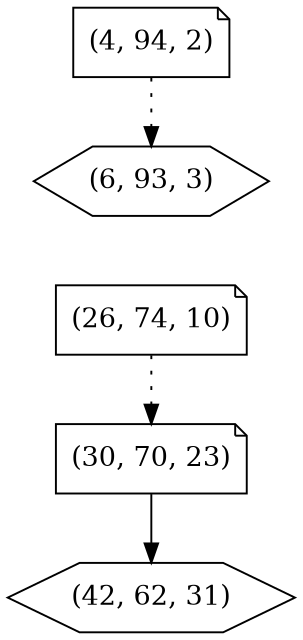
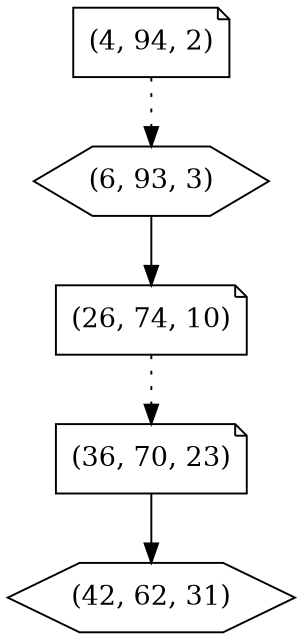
none -> (151, 241)
(151, 459) -> (151, 459)
